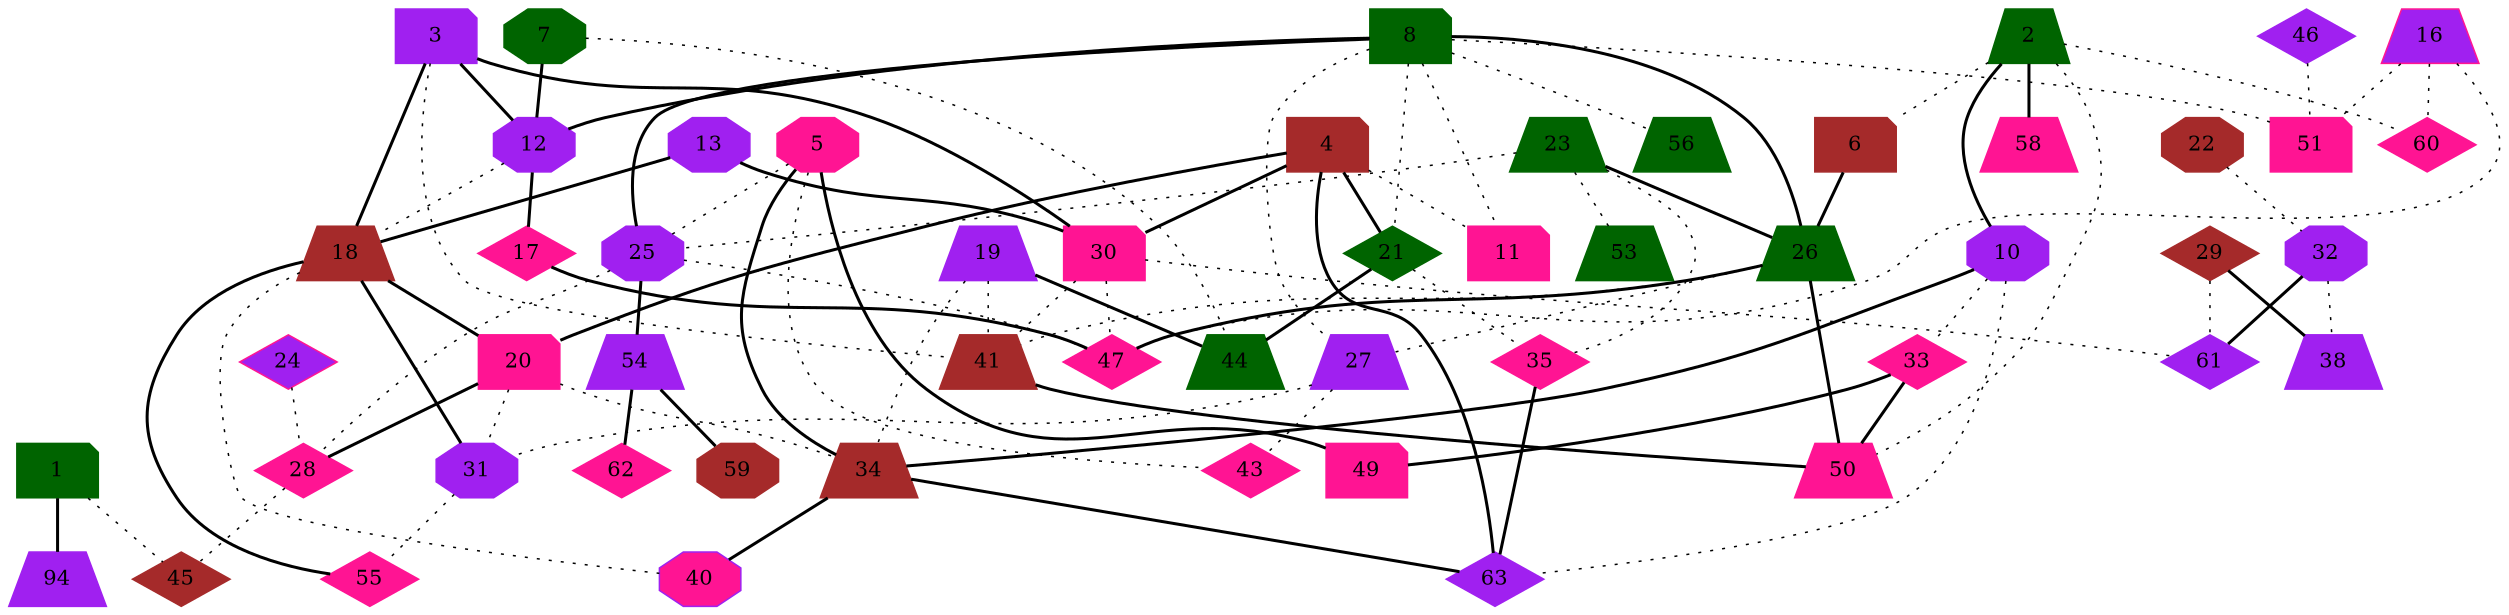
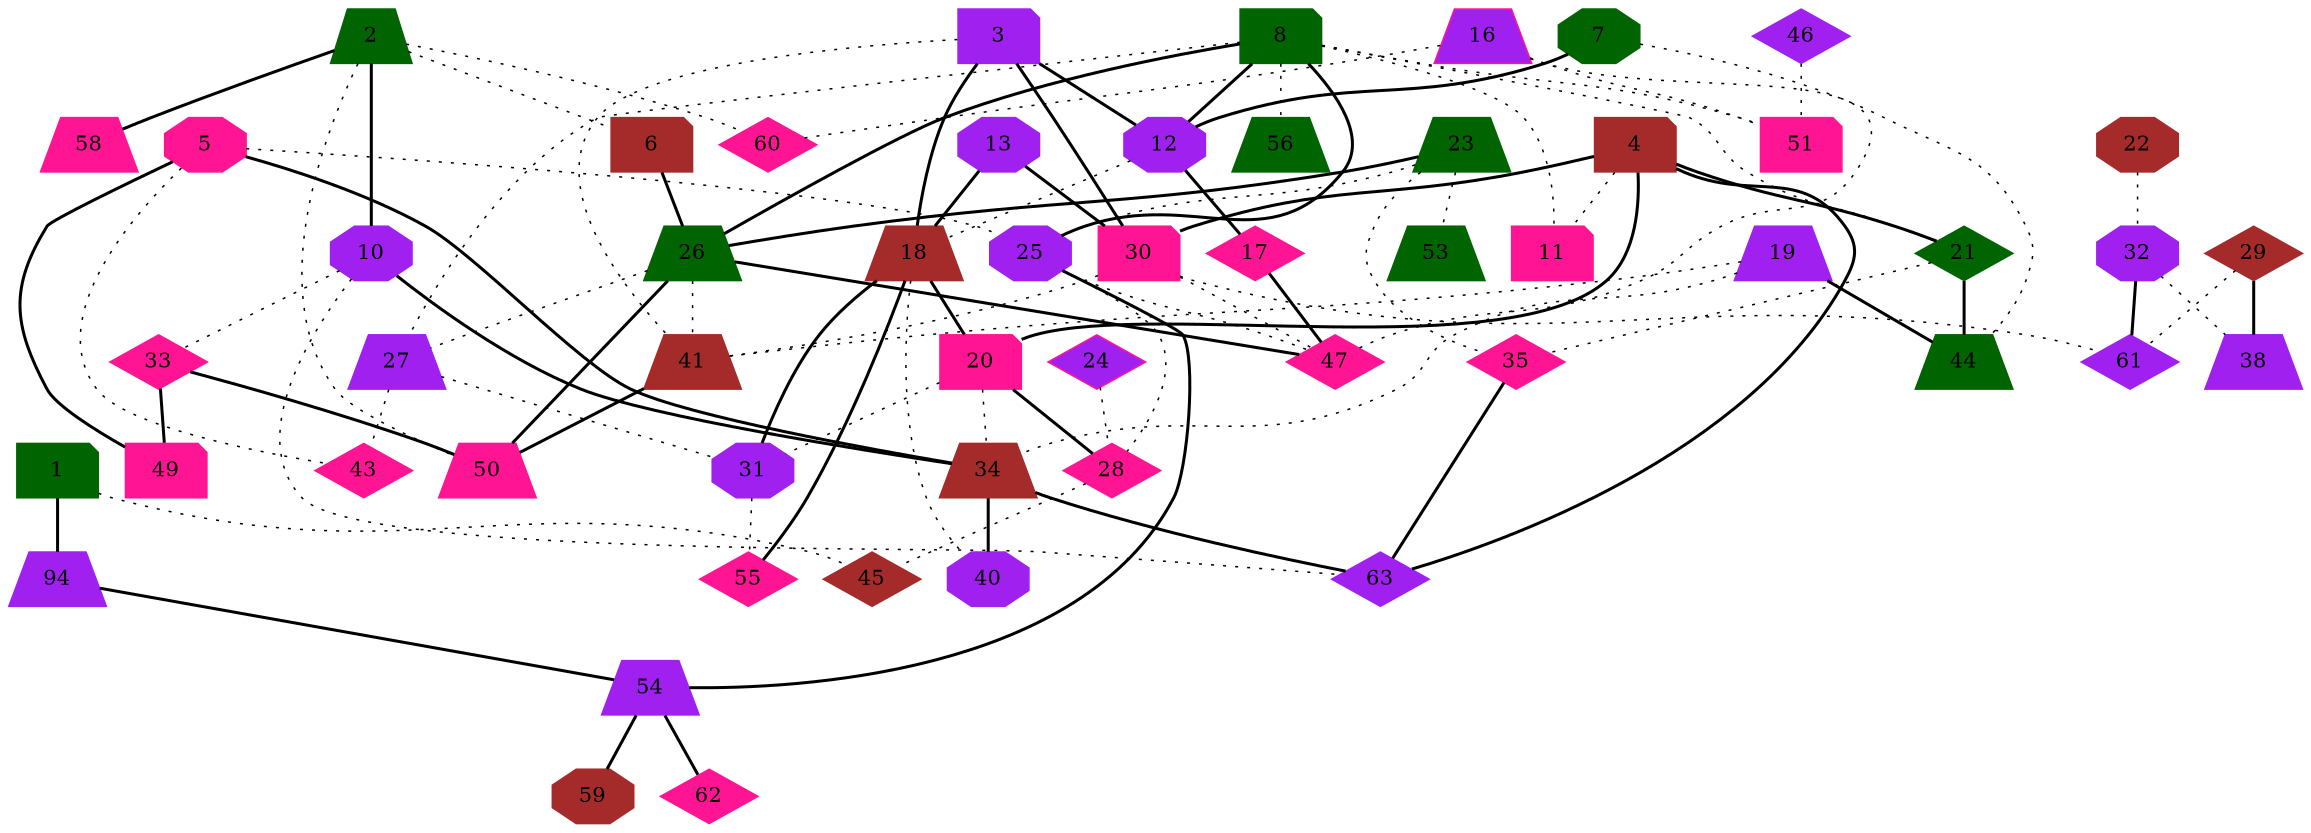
(700, 579) -> (988, 579)
none -> (357, 634)
